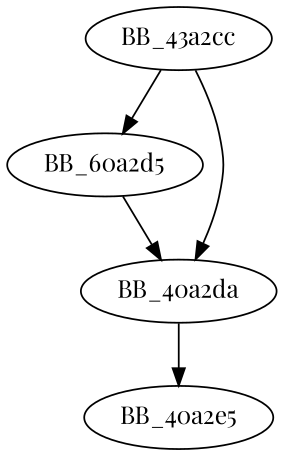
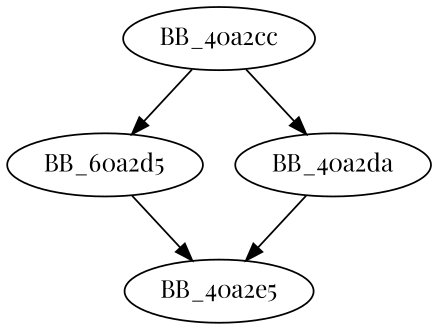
(179, 39) -> (219, 39)
(137, 221) -> (156, 222)
